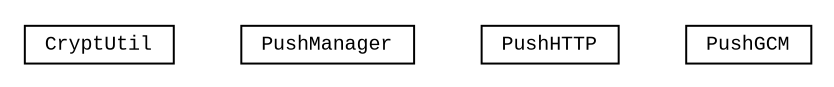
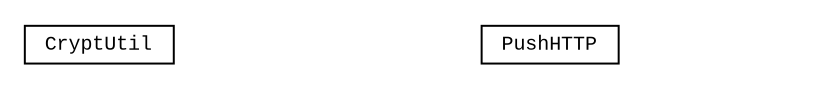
(327, 44) -> none
(748, 44) -> none
